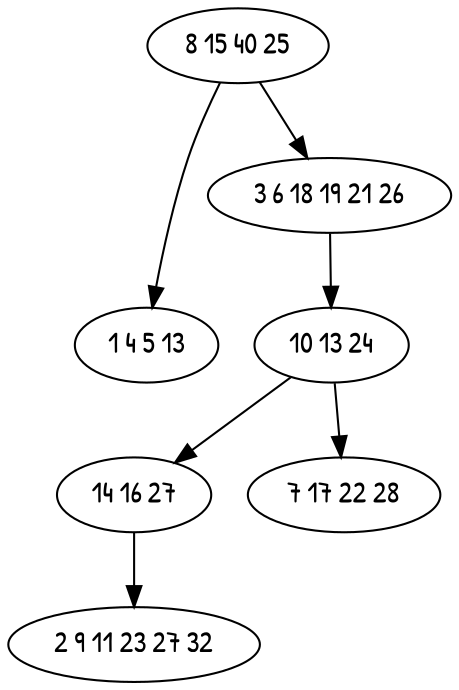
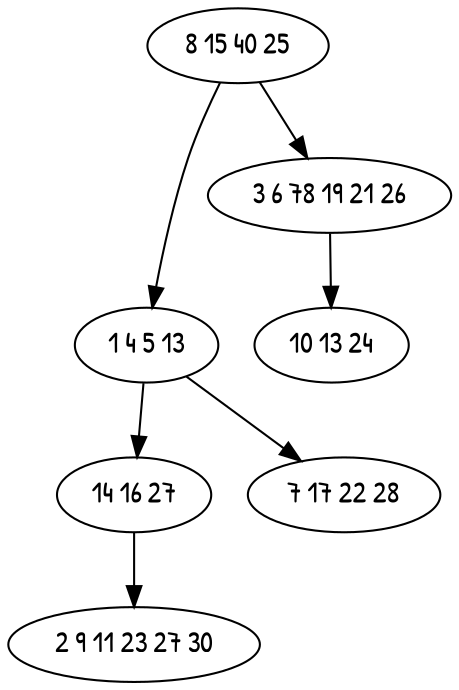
(330, 195) -> (330, 195)
(337, 410) -> (235, 413)
(241, 414) -> (141, 410)
(134, 645) -> (134, 645)
